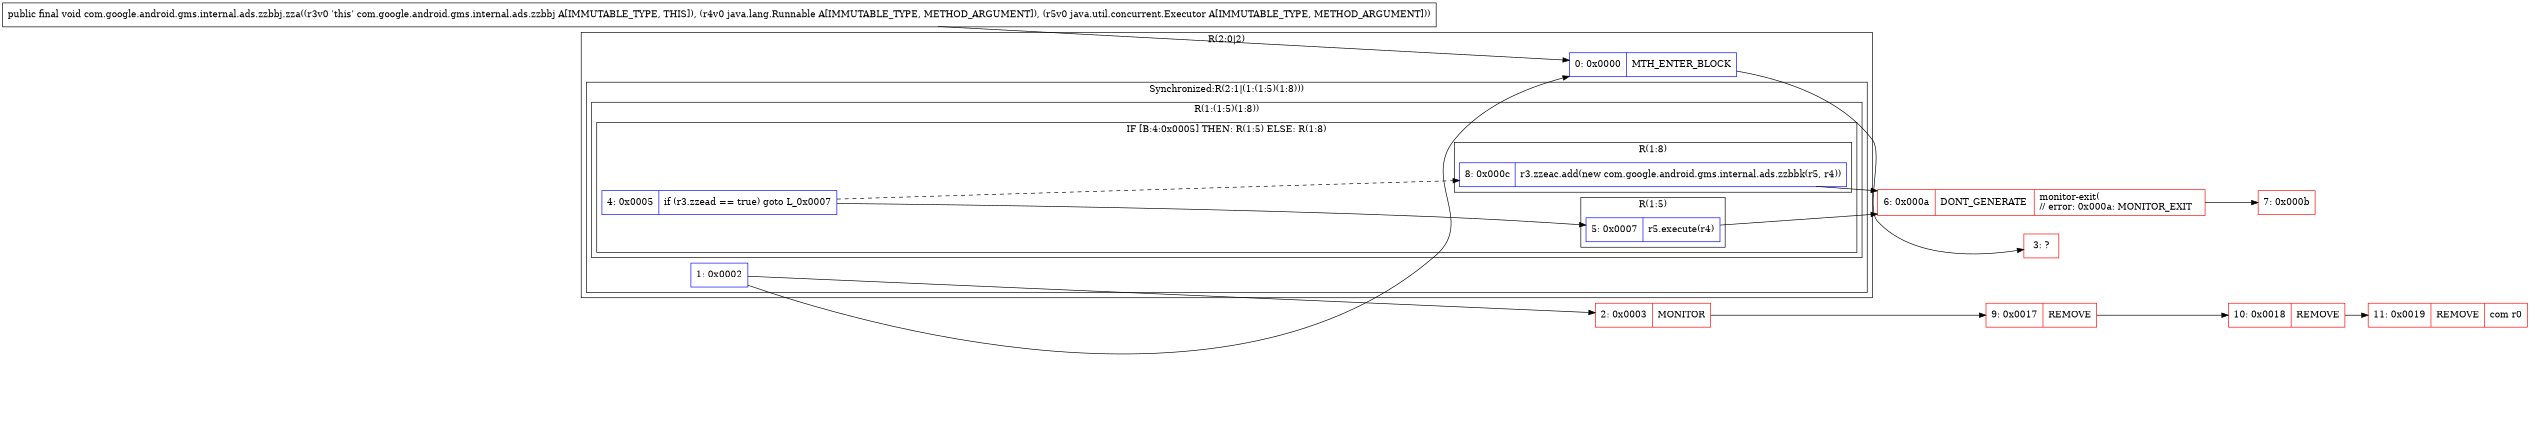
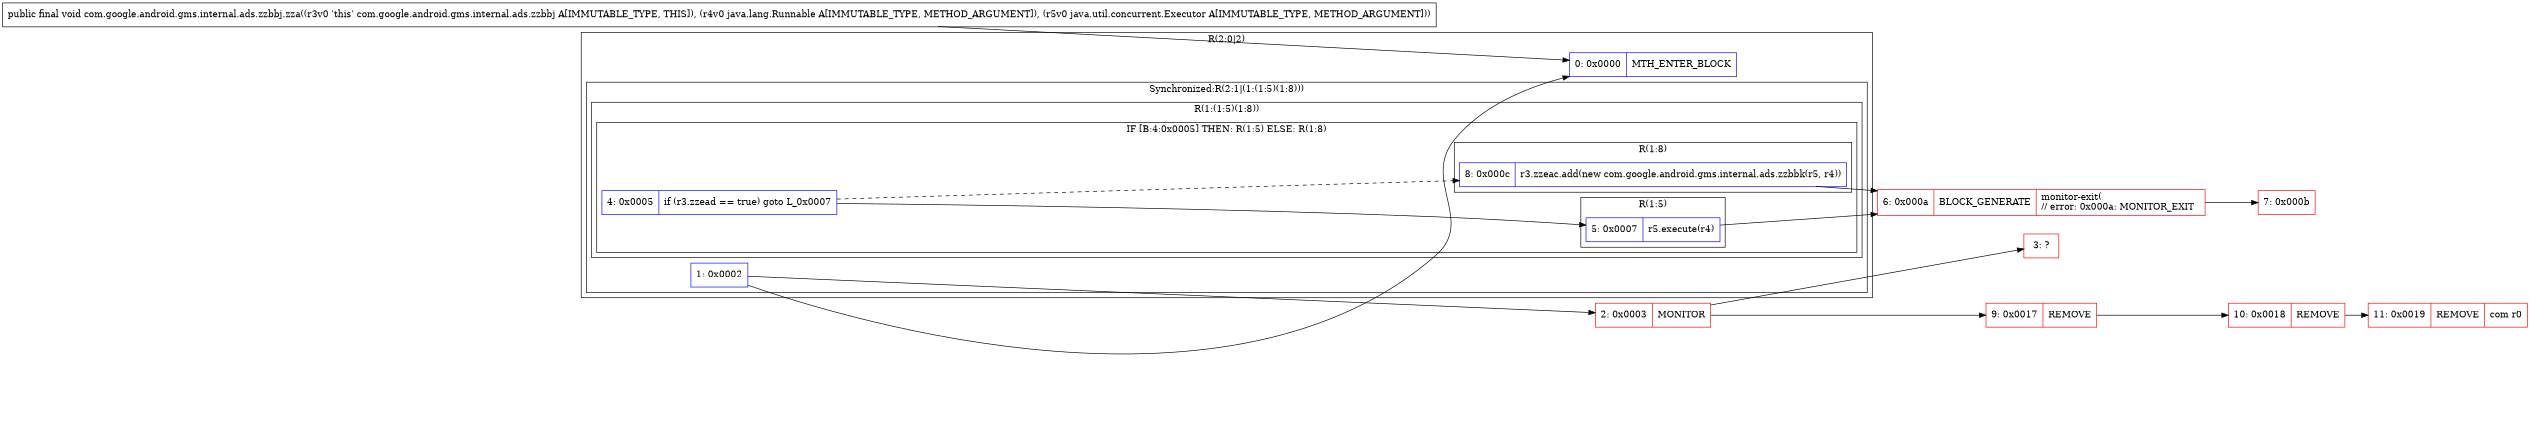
(1984, 202) -> (1985, 202)
(1880, 223) -> (1856, 279)
